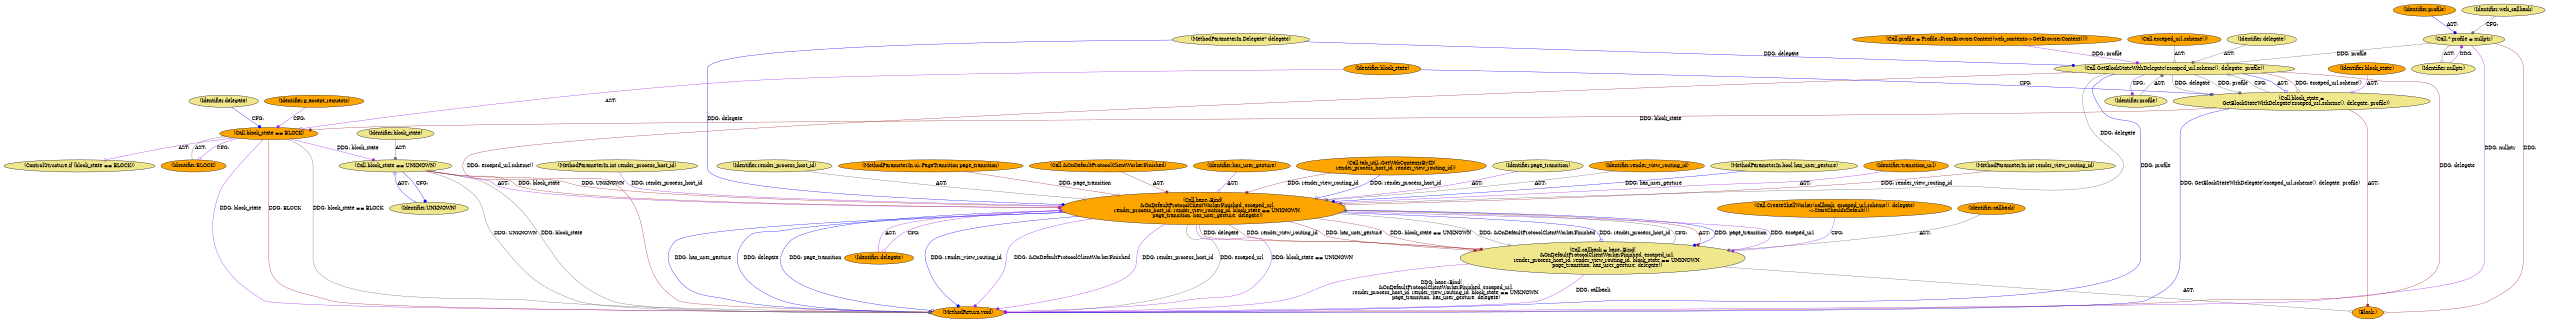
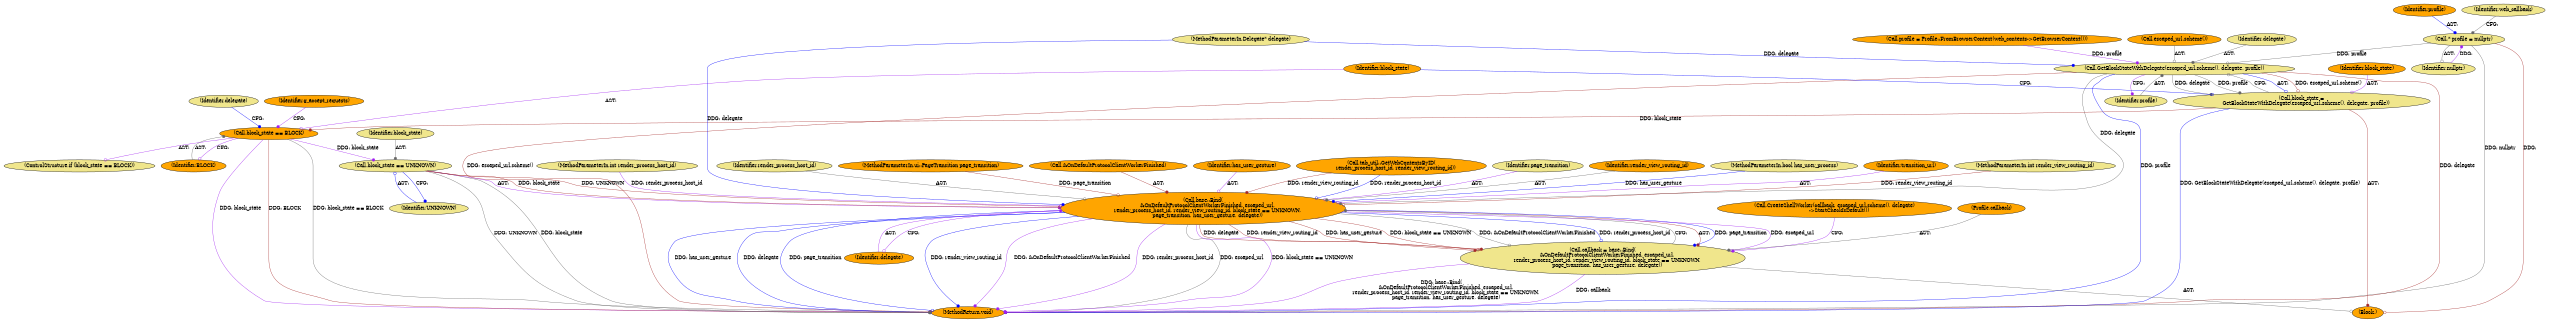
(195, 145) -> (195, 145)
(1784, 166) -> (1784, 166)
(1991, 208) -> (1991, 208)
(2160, 305) -> (2160, 305)
